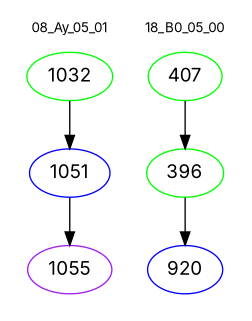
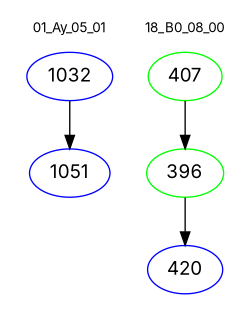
(70, 29) -> (70, 29)
(185, 29) -> (185, 29)
(70, 76) -> (70, 76)
(70, 270) -> none
(185, 270) -> (185, 270)
